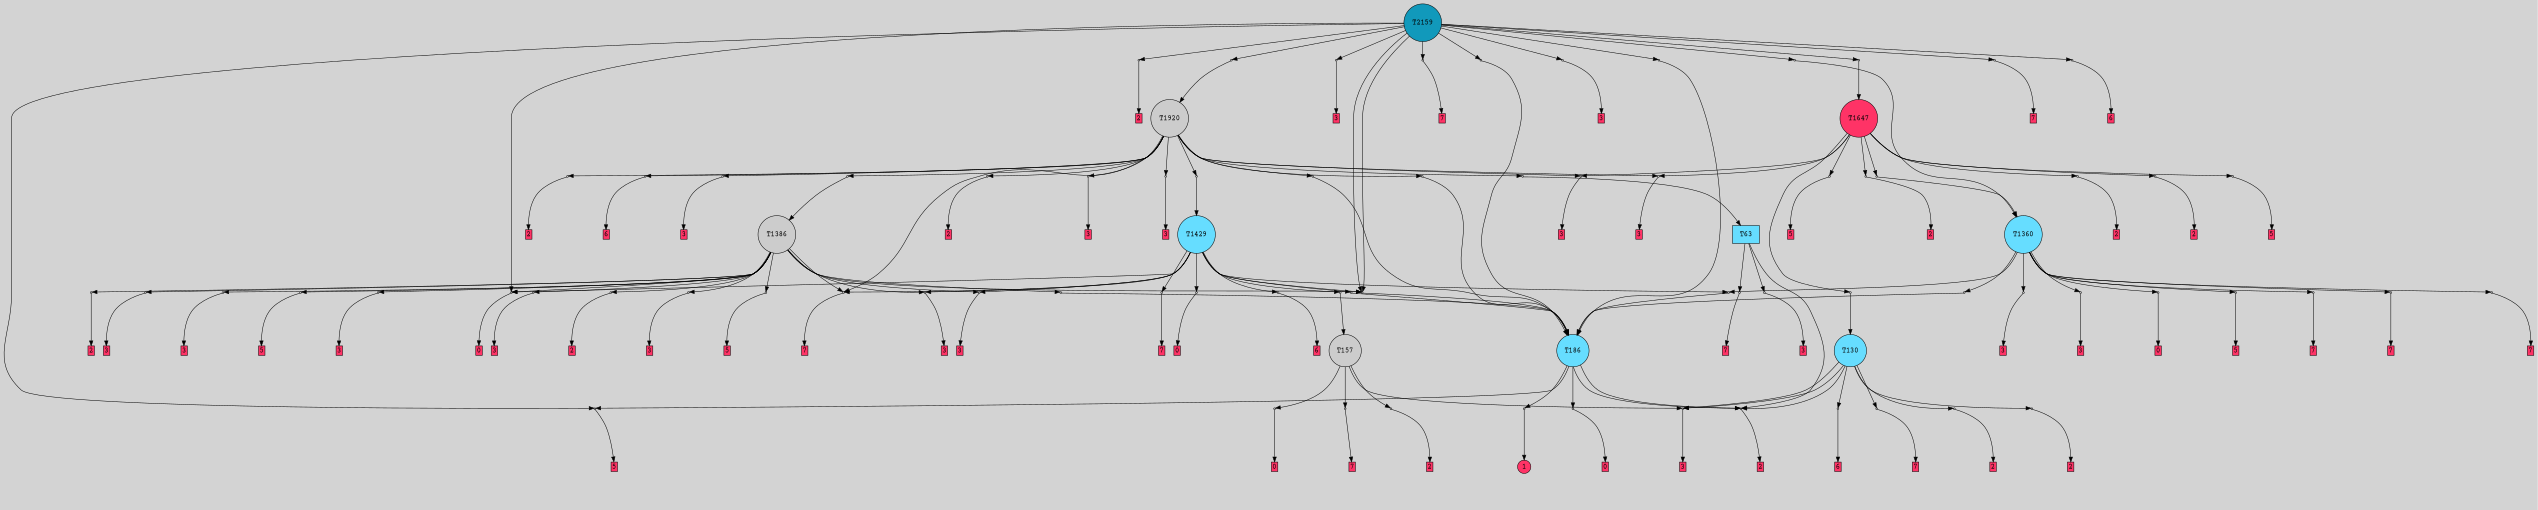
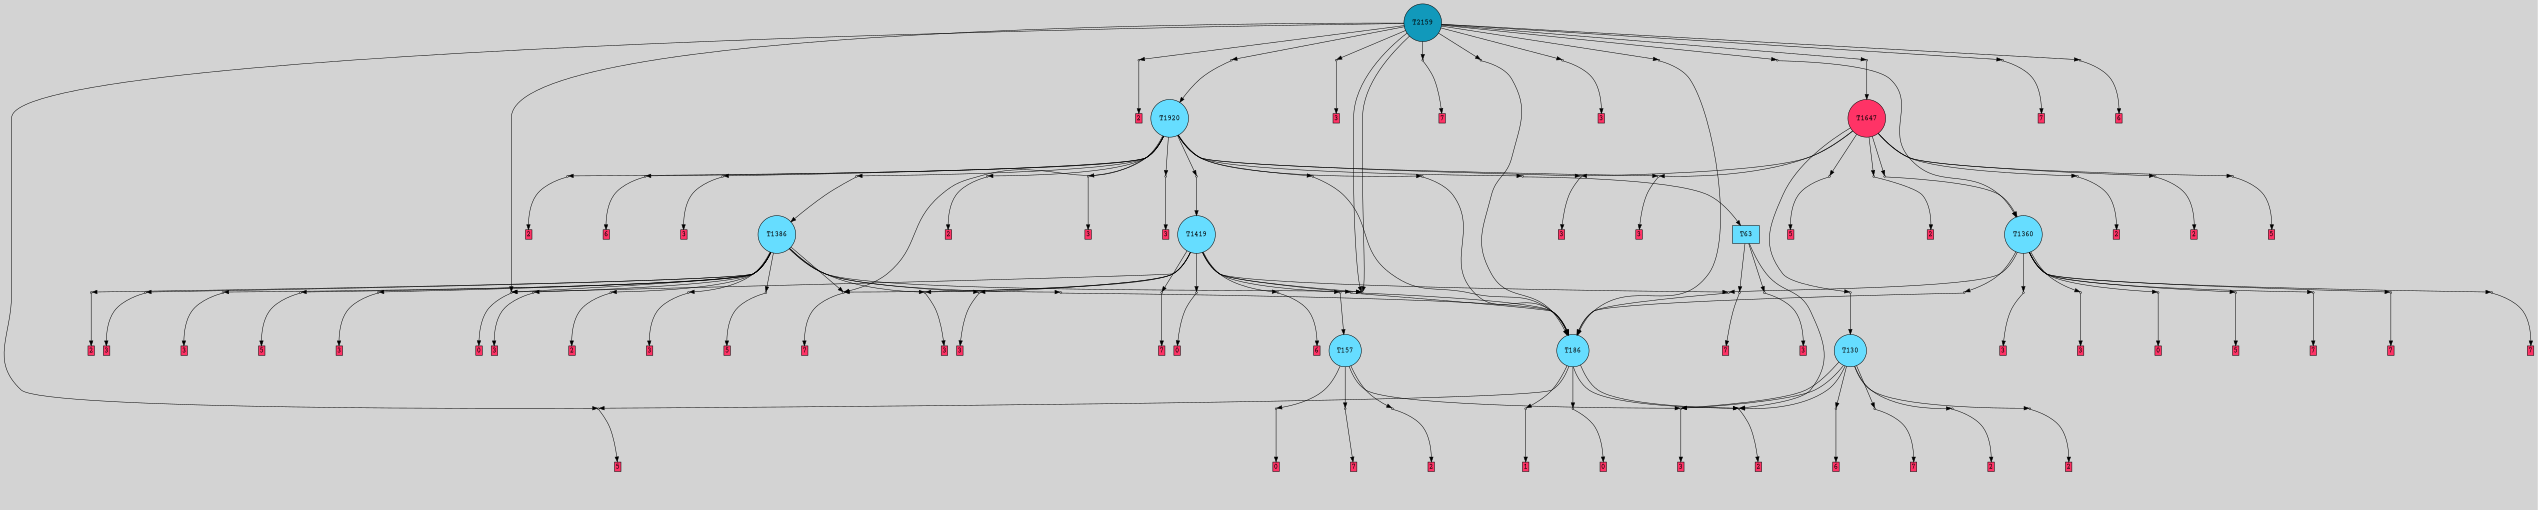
(1170, 118) -> (1170, 118)
(777, 234) -> (777, 234)
(1197, 234) -> (1197, 234)
(1345, 351) -> (1345, 351)
(1524, 467) -> (1526, 467)
